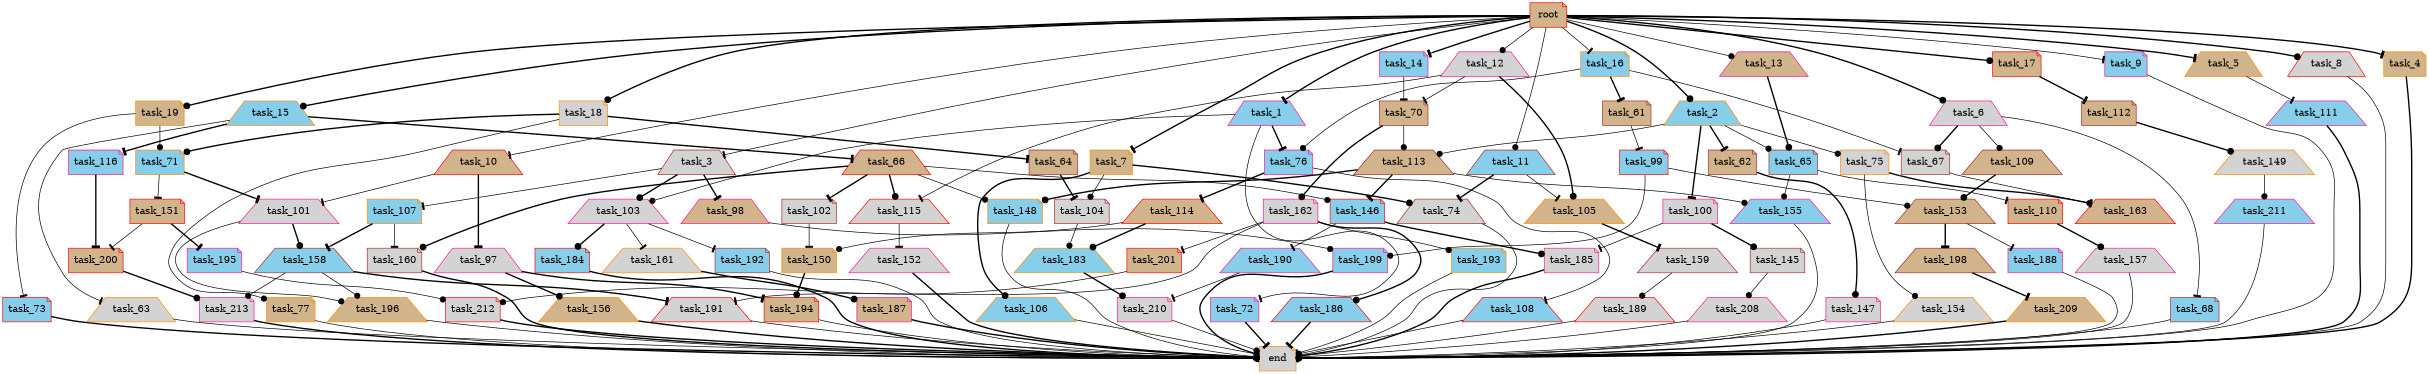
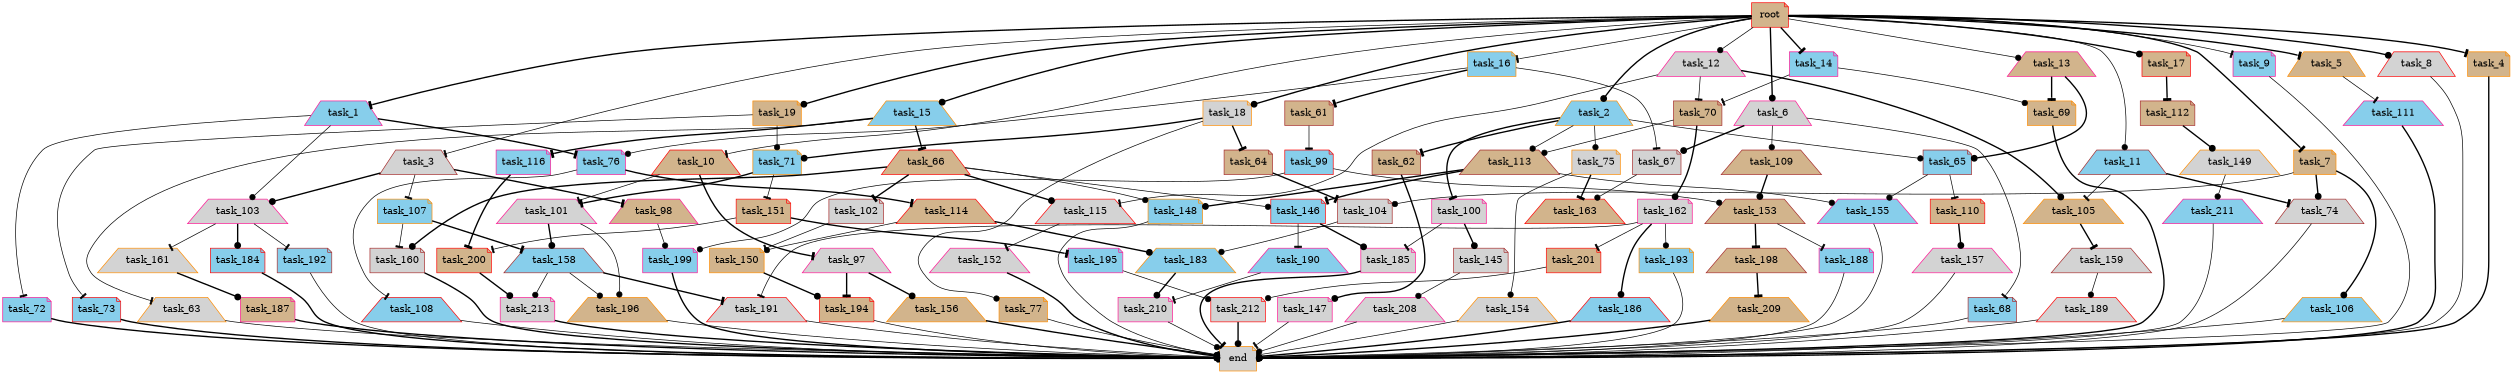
none -> (2052, 113)
